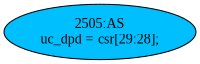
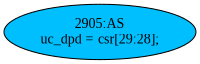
(100, 32) -> (100, 32)
